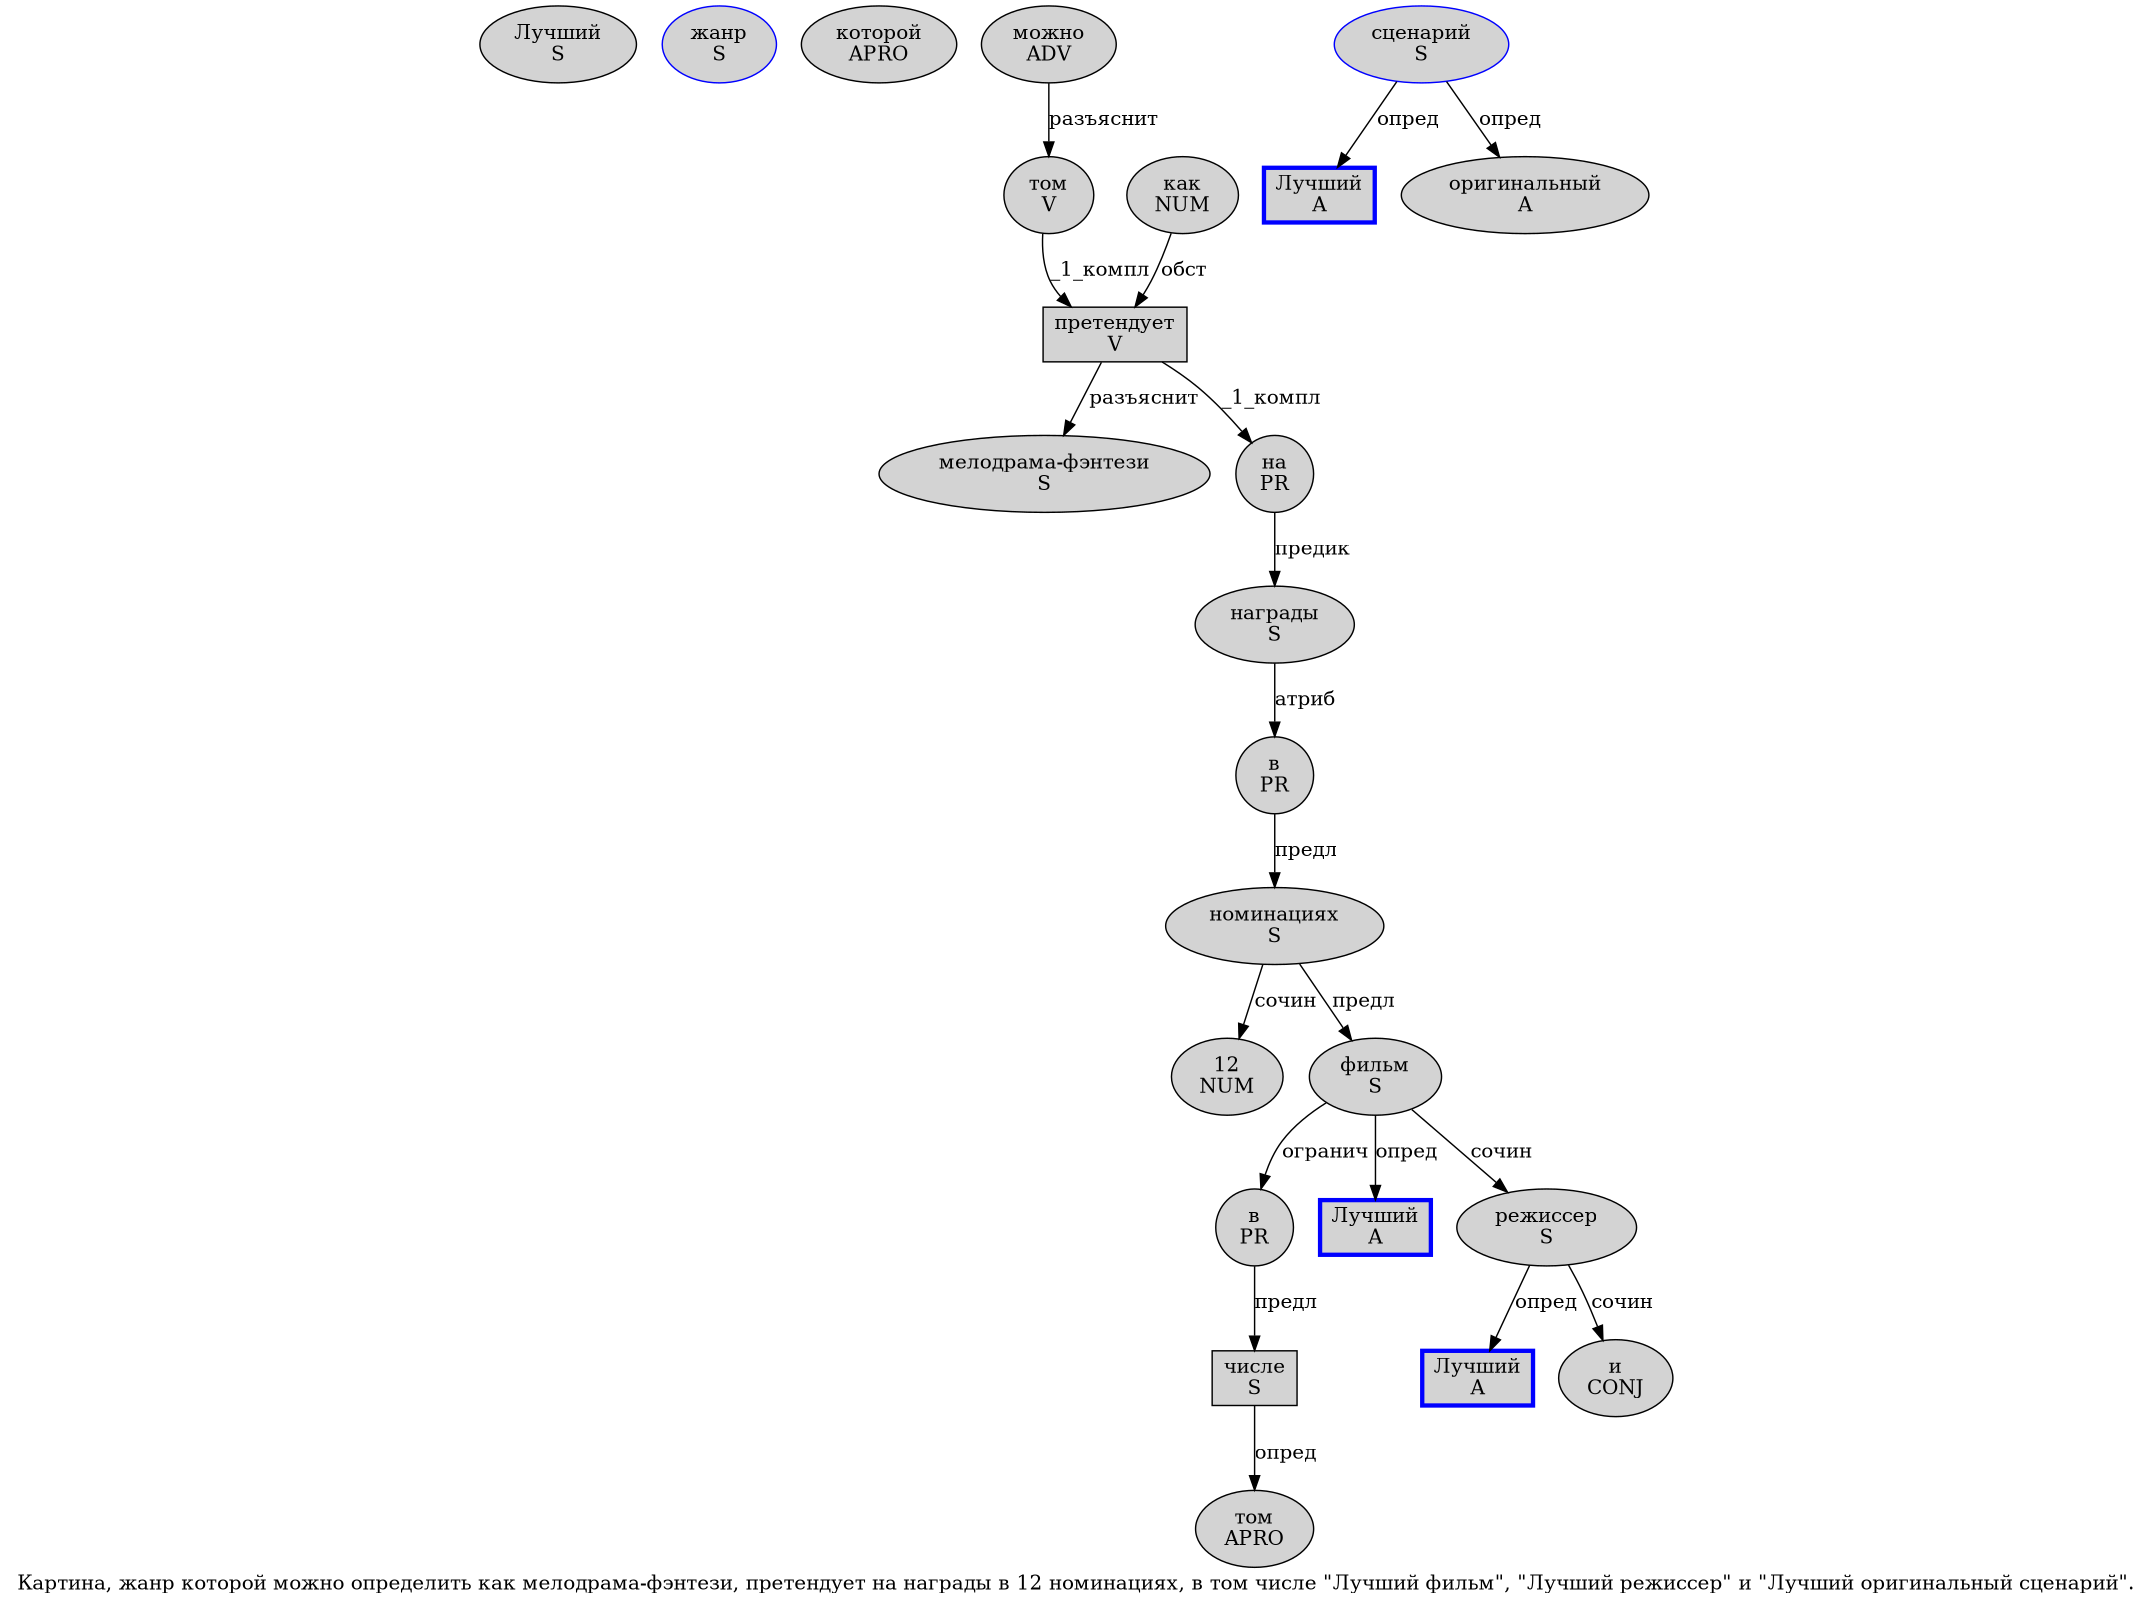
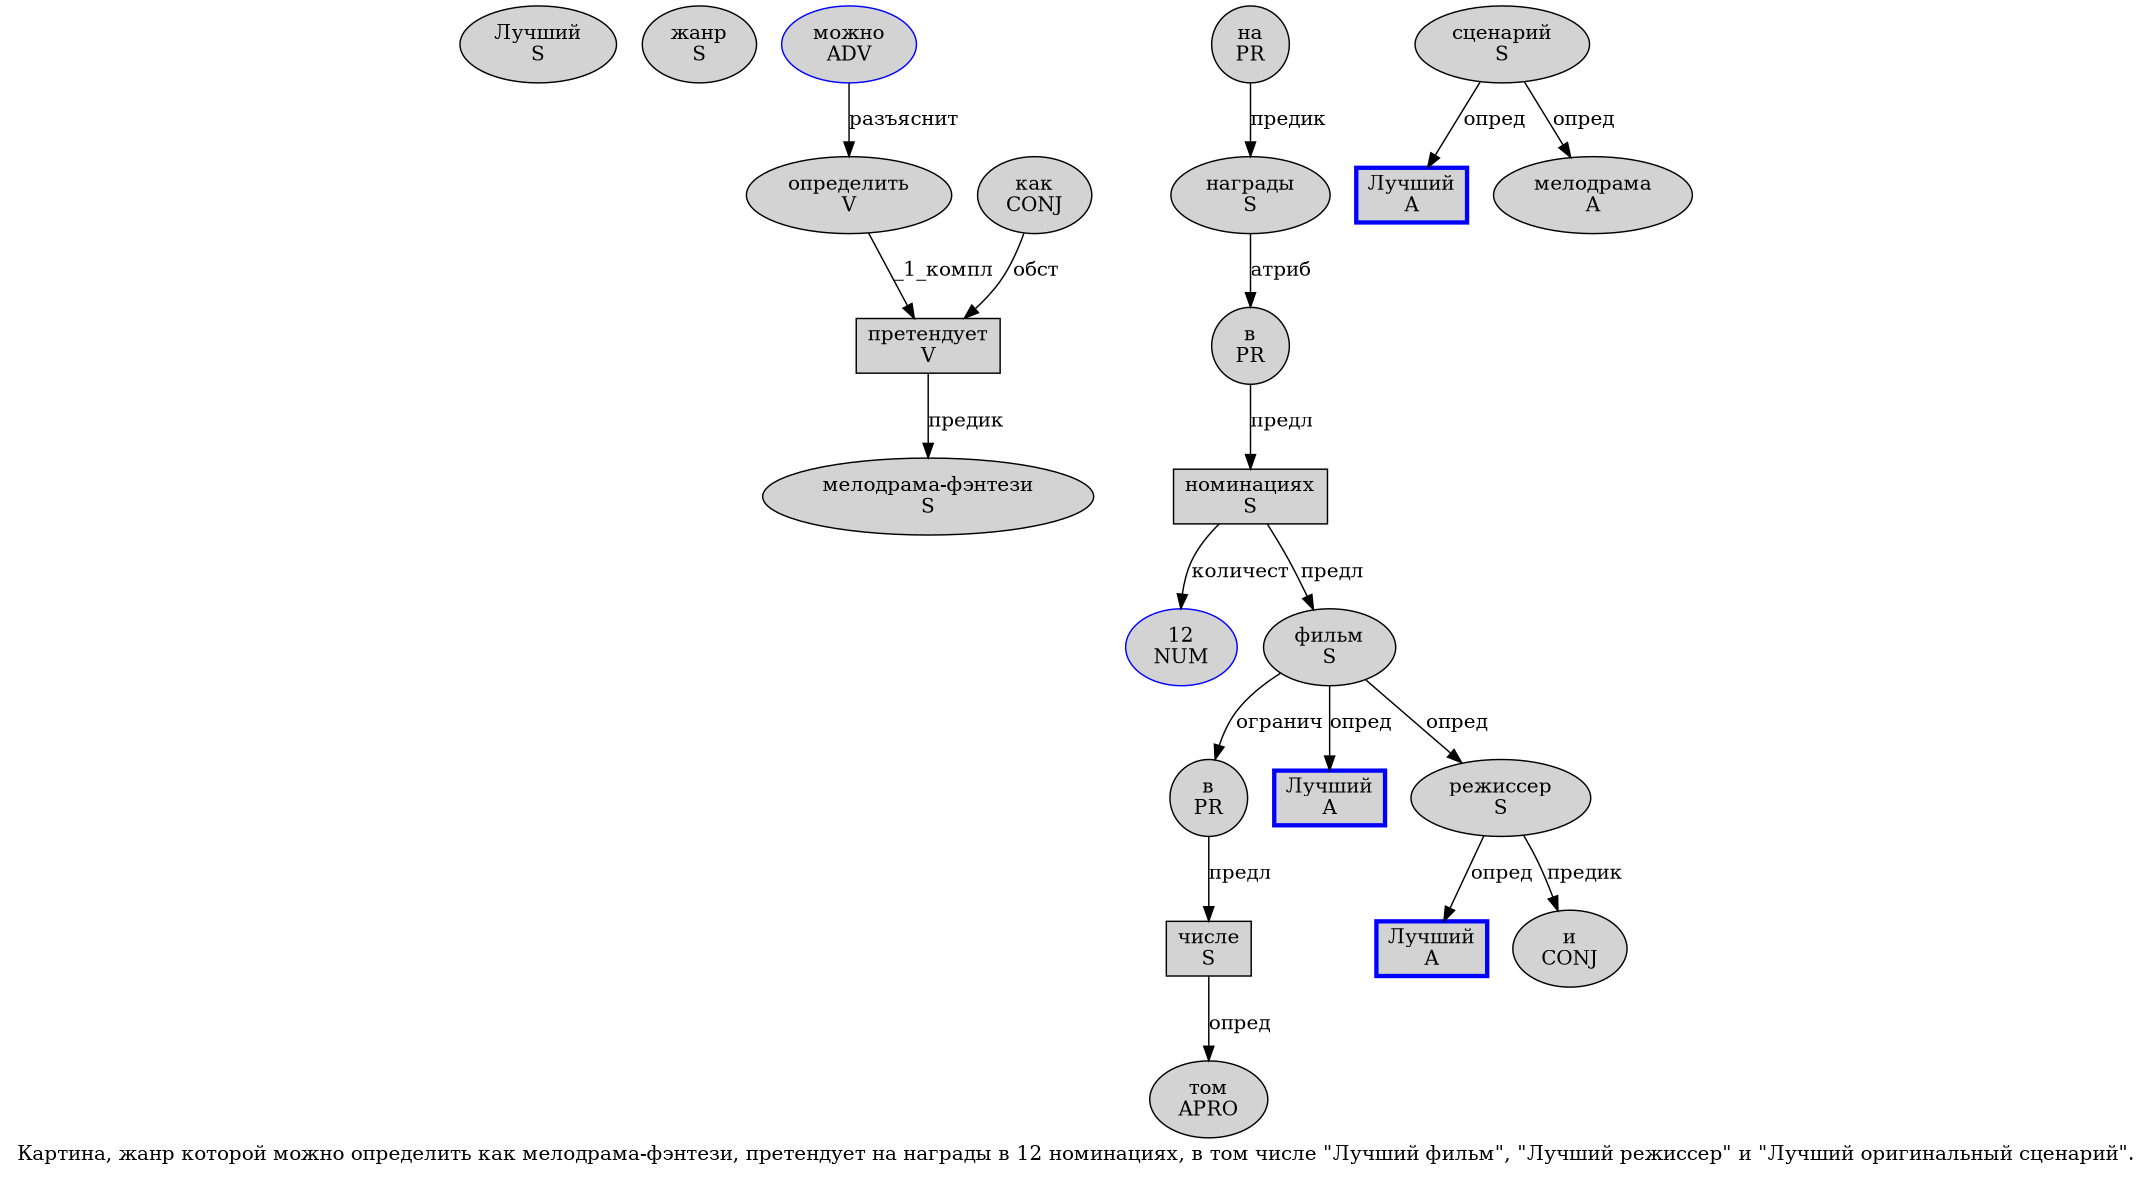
(719, 44) -> (699, 44)
(879, 44) -> none
(1049, 44) -> (849, 44)
(1422, 44) -> (1502, 44)
(1049, 195) -> (849, 195)
(1183, 195) -> (1035, 195)
(1525, 195) -> (1593, 195)
(1205, 393) -> none
(1144, 399) -> (966, 421)
(1275, 926) -> (1251, 497)
(1286, 1001) -> (1240, 572)
(1227, 1077) -> (1181, 647)
(1501, 1152) -> (1457, 723)
(1622, 1303) -> (1585, 873)
